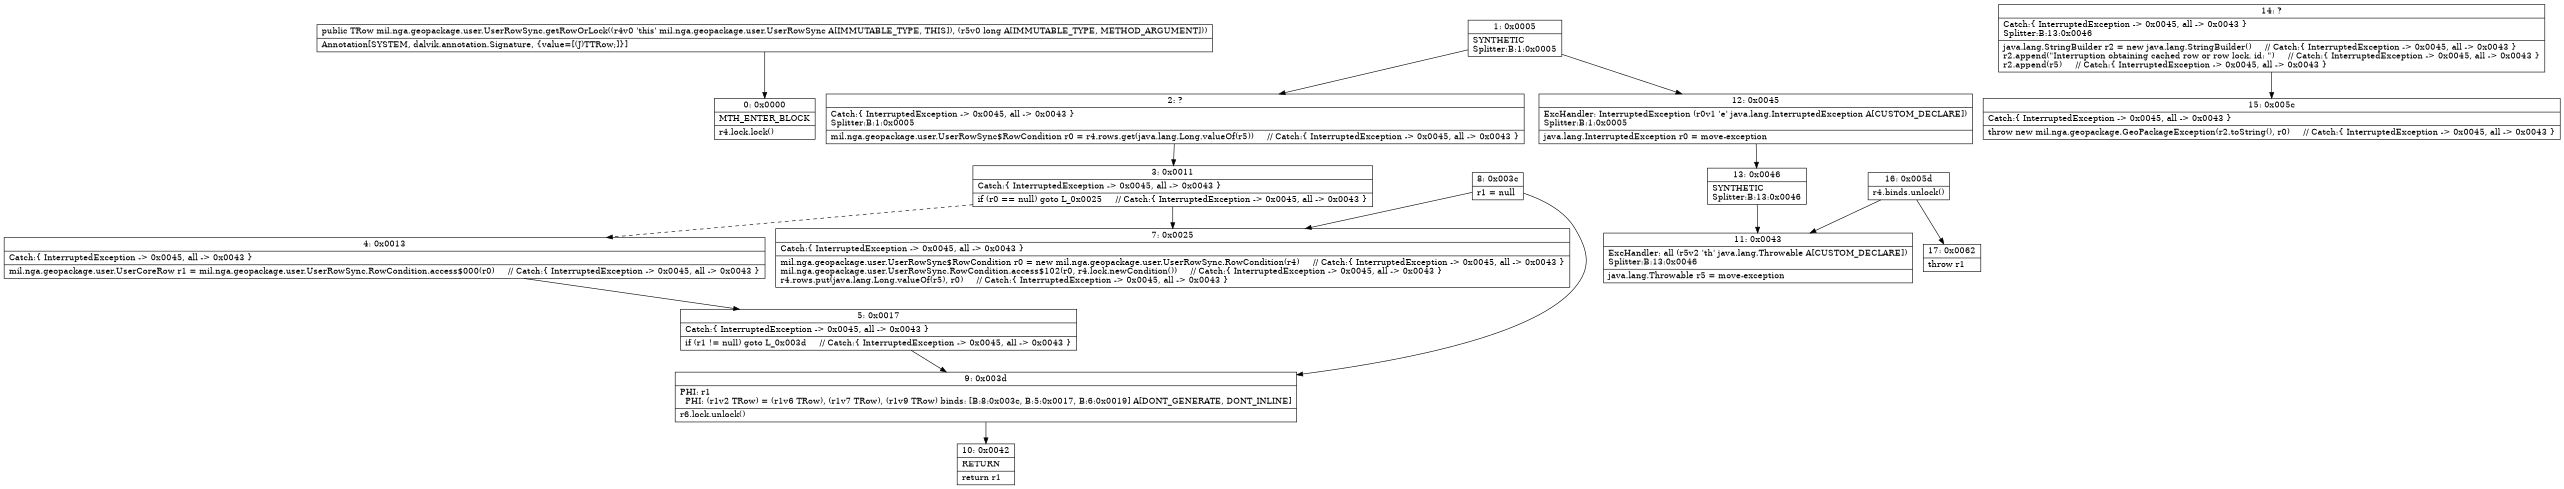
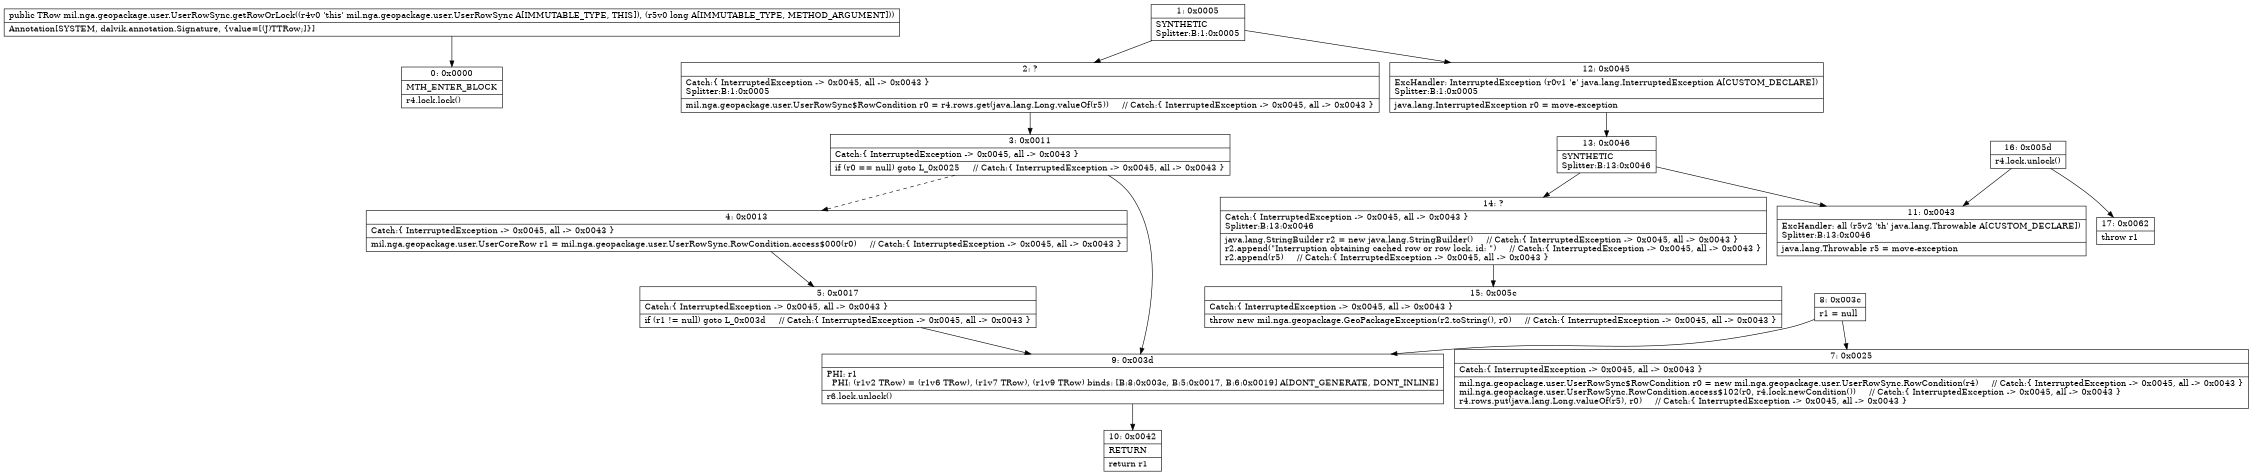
none -> (1564, 183)
(1909, 193) -> (2028, 161)
(1173, 215) -> (1151, 255)
